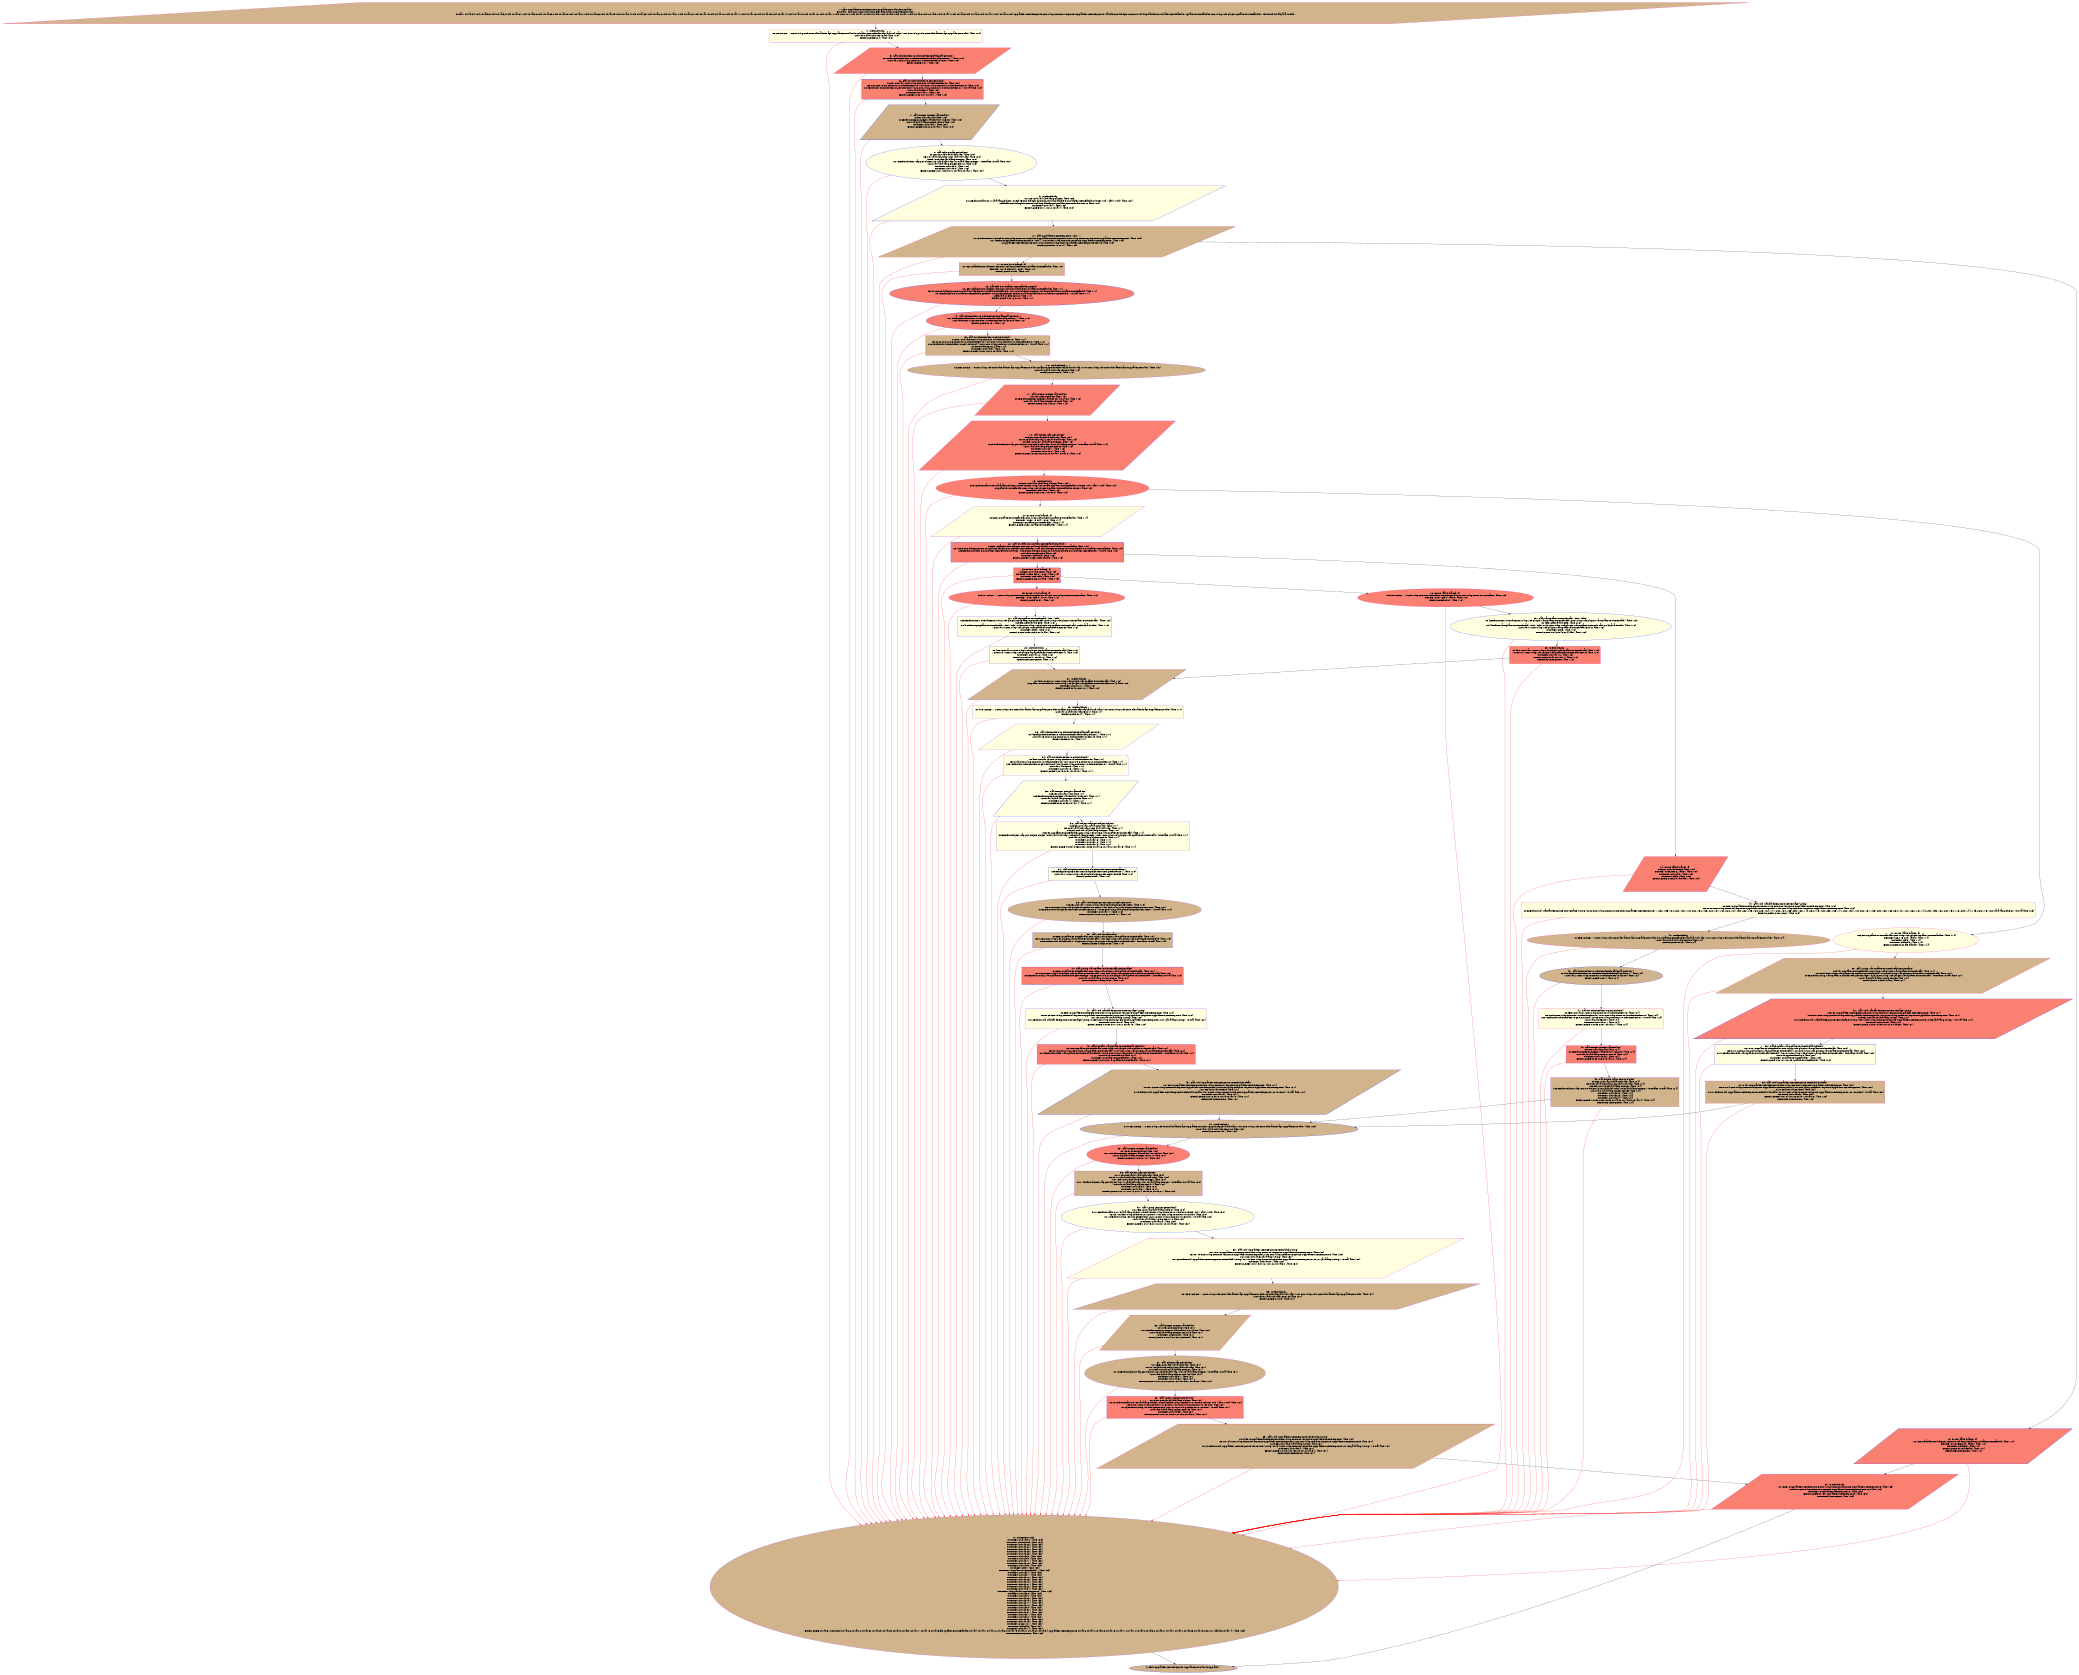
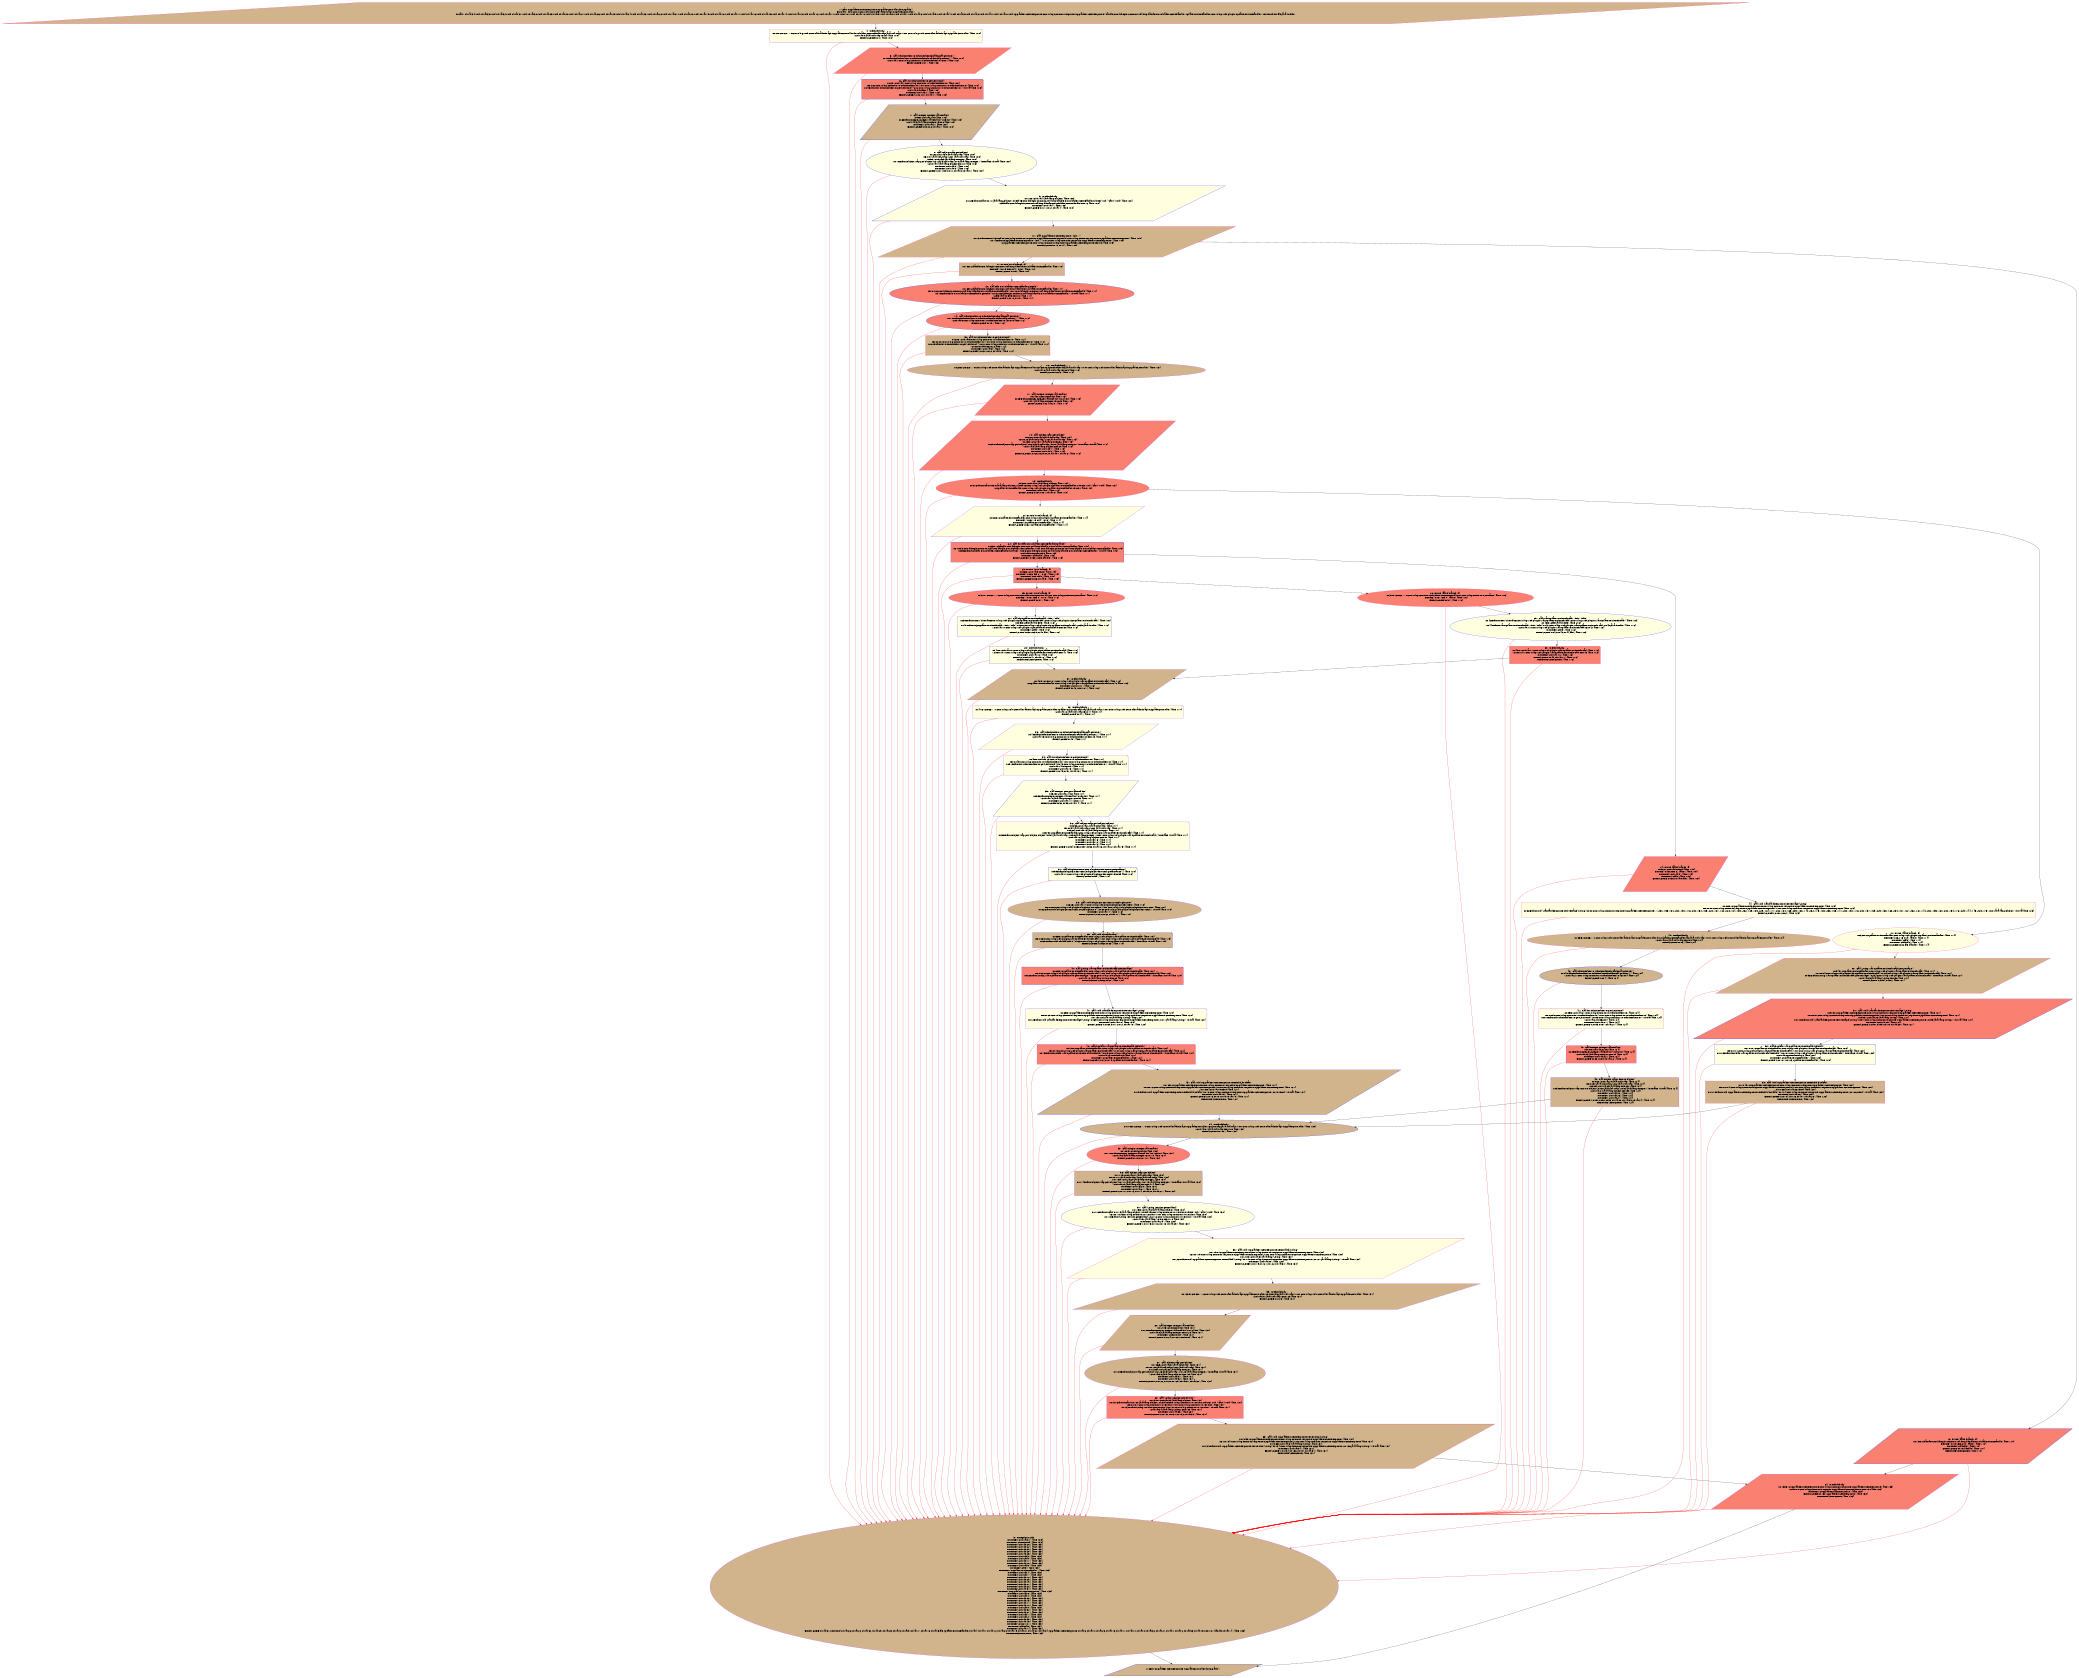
(1183, 1668) -> (1183, 1670)
